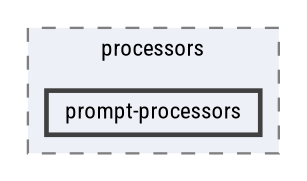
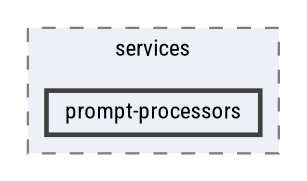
(153, 50) -> (153, 50)
